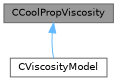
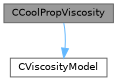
(52, 46) -> (65, 36)
